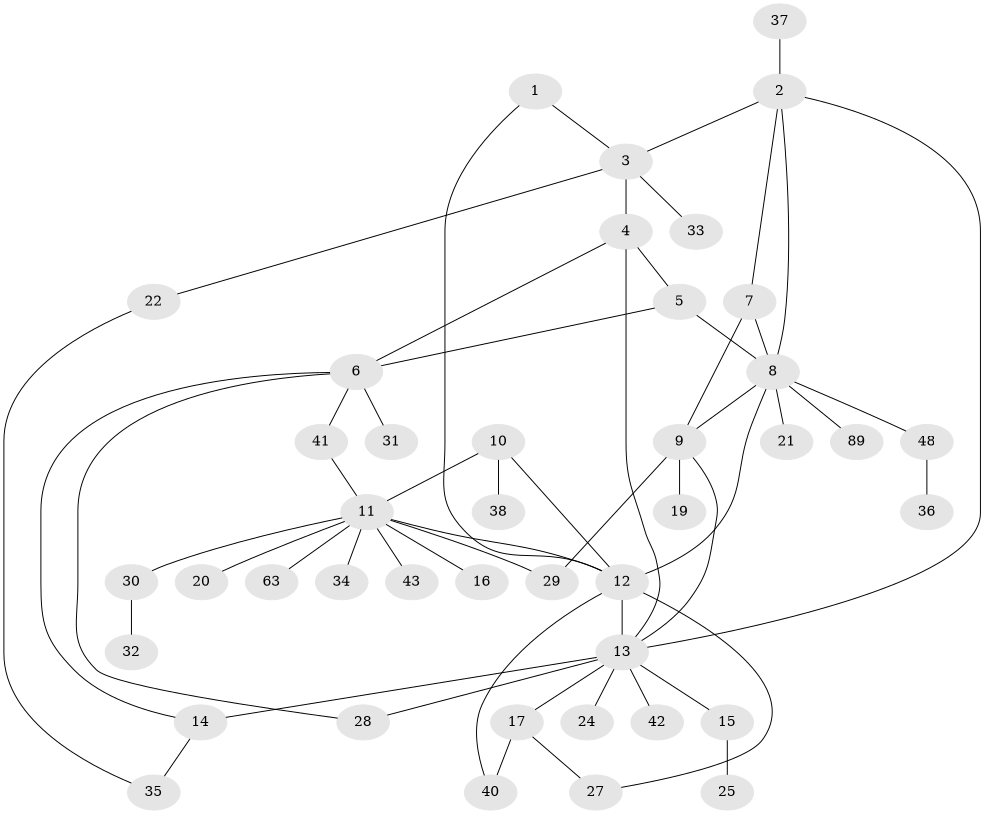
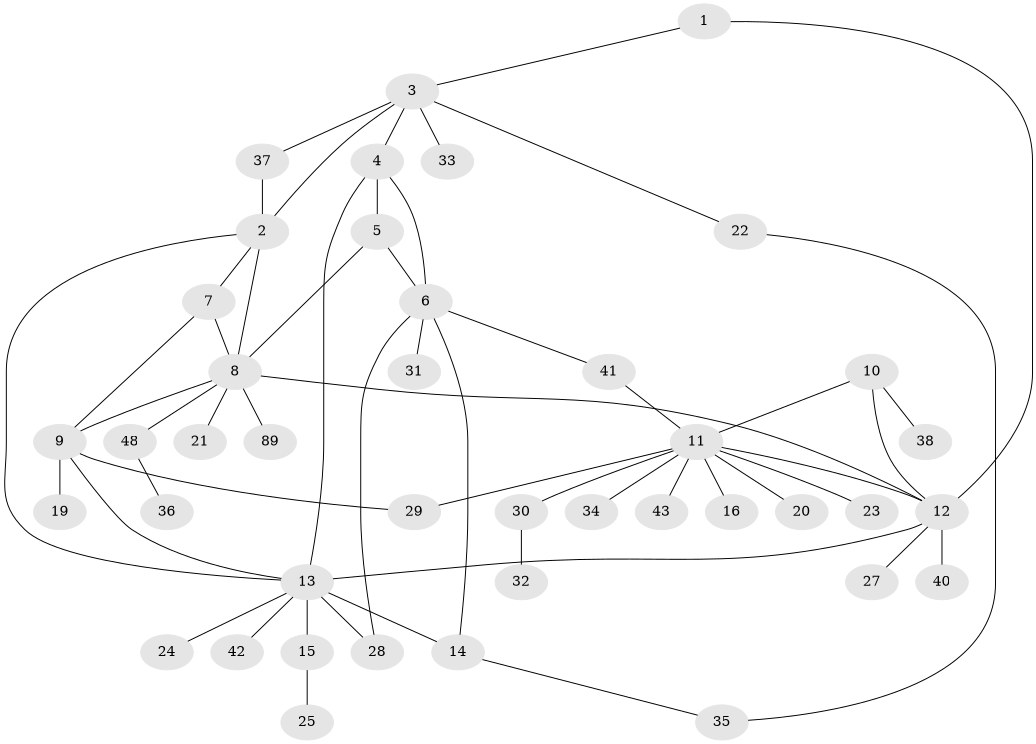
none -> (337, 127)
(272, 582) -> (872, 512)
(517, 722) -> none
